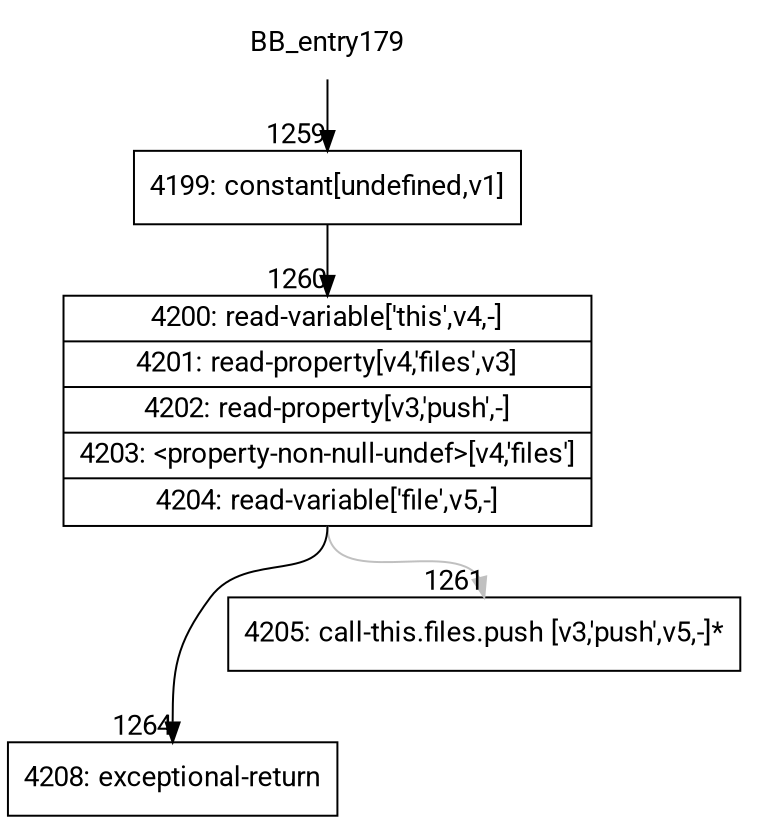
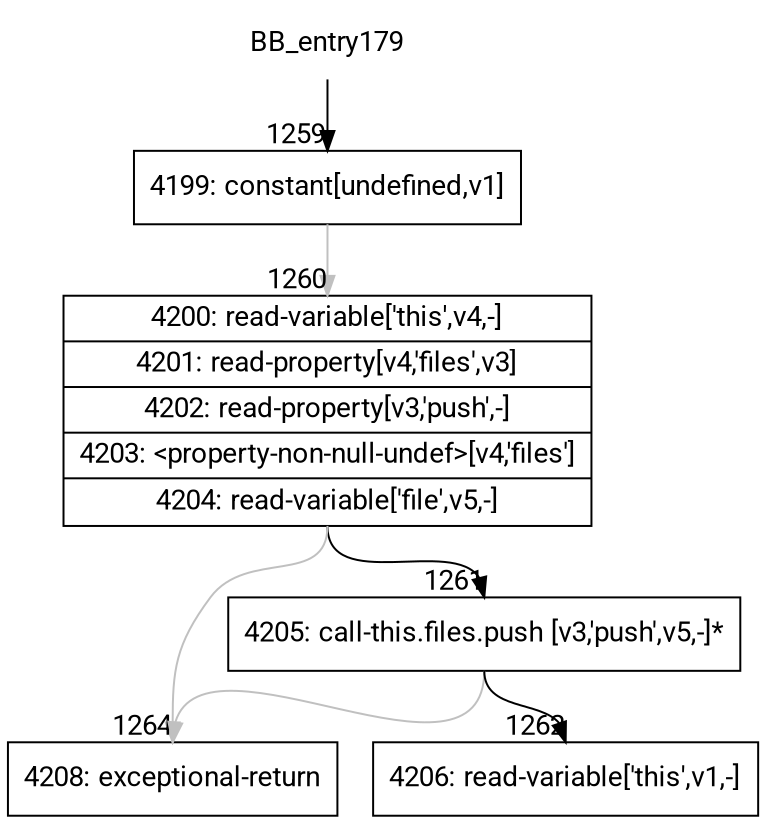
(327, 250) -> (327, 250)
(396, 562) -> (396, 562)
(216, 592) -> (216, 592)
none -> (338, 709)
none -> (566, 779)
